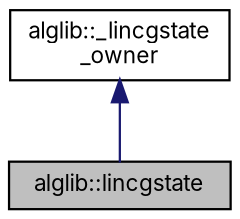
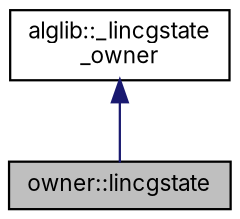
(120, 185) -> (120, 185)
